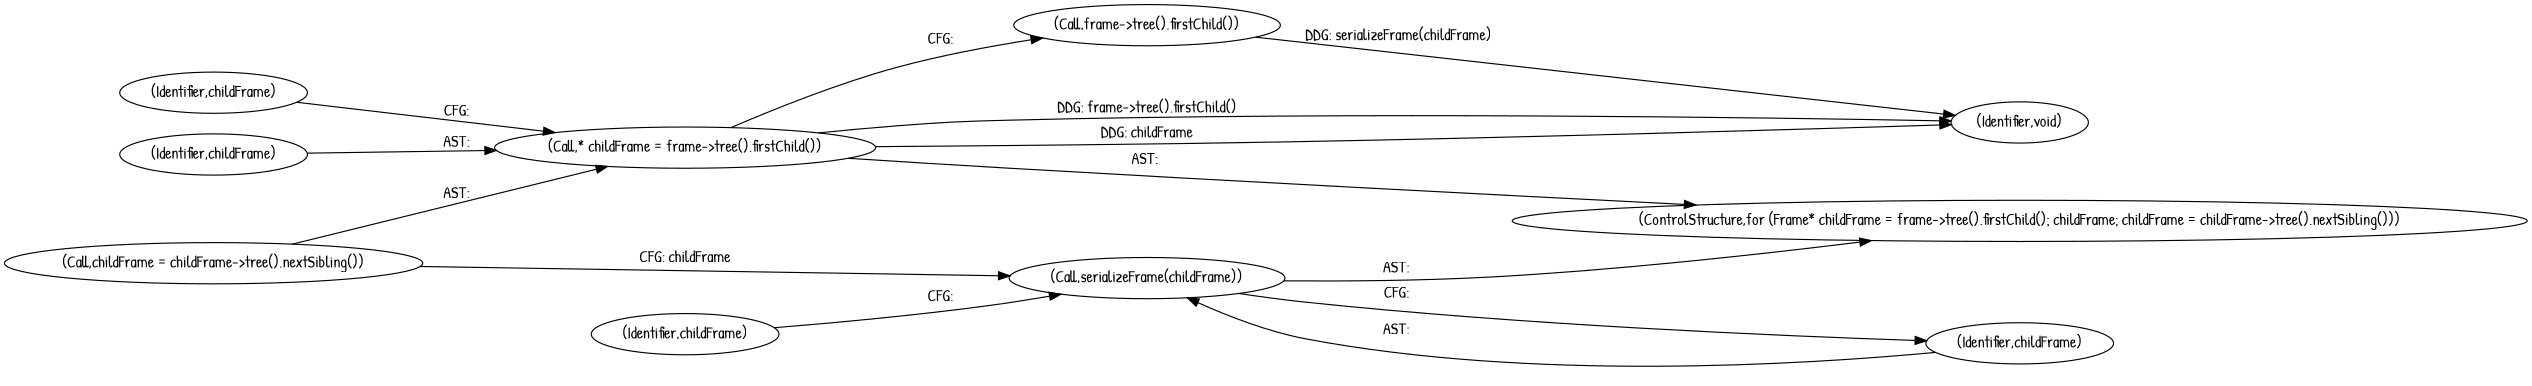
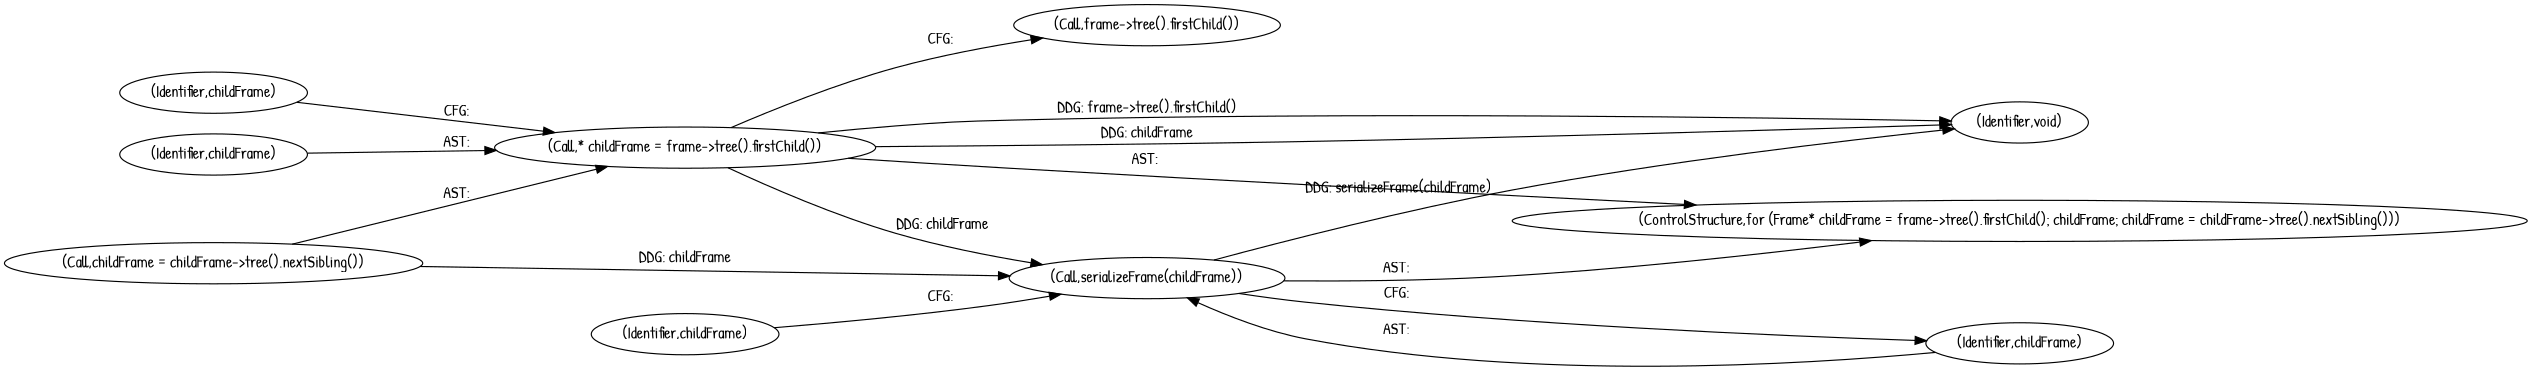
(1600, 76) -> (1575, 179)
none -> (876, 227)
(685, 258) -> (685, 258)
